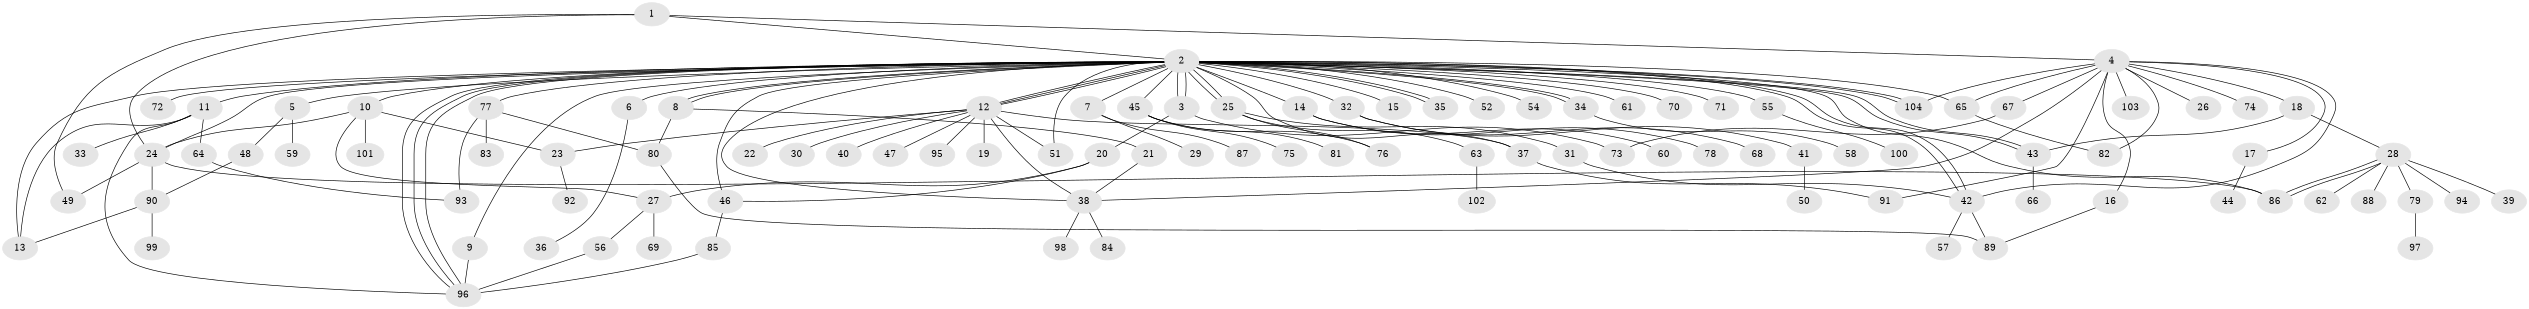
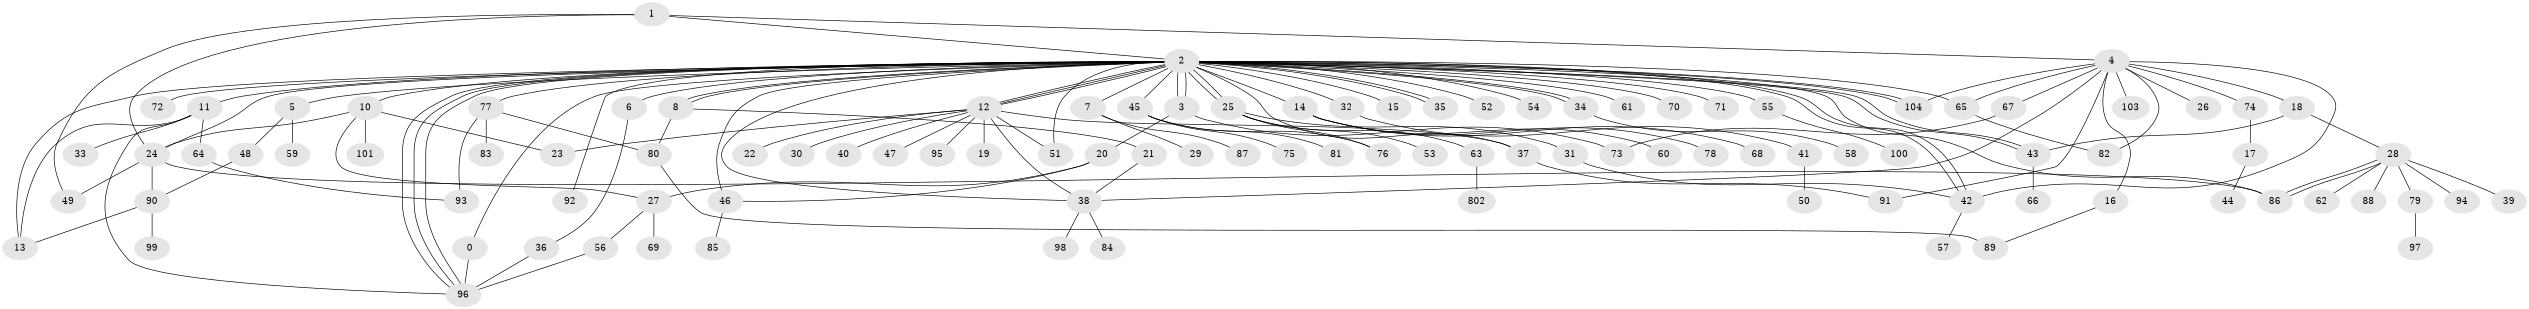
(2306, 86) -> (2250, 131)
(1552, 131) -> (1529, 131)
none -> (1430, 155)
(564, 178) -> (834, 67)
(1477, 201) -> (1477, 201)
(1979, 225) -> none
(470, 248) -> (470, 248)
(590, 277) -> (502, 272)
